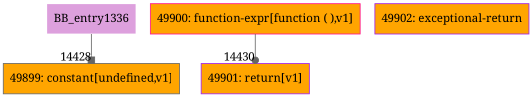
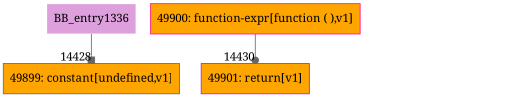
(452, 19) -> none
